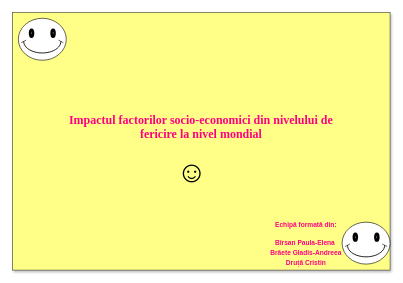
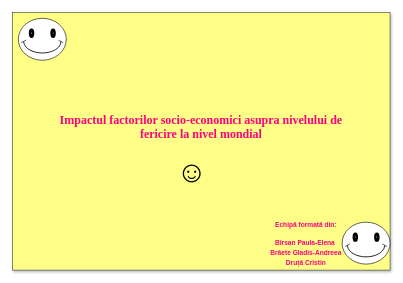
(201, 126) -> (201, 126)
